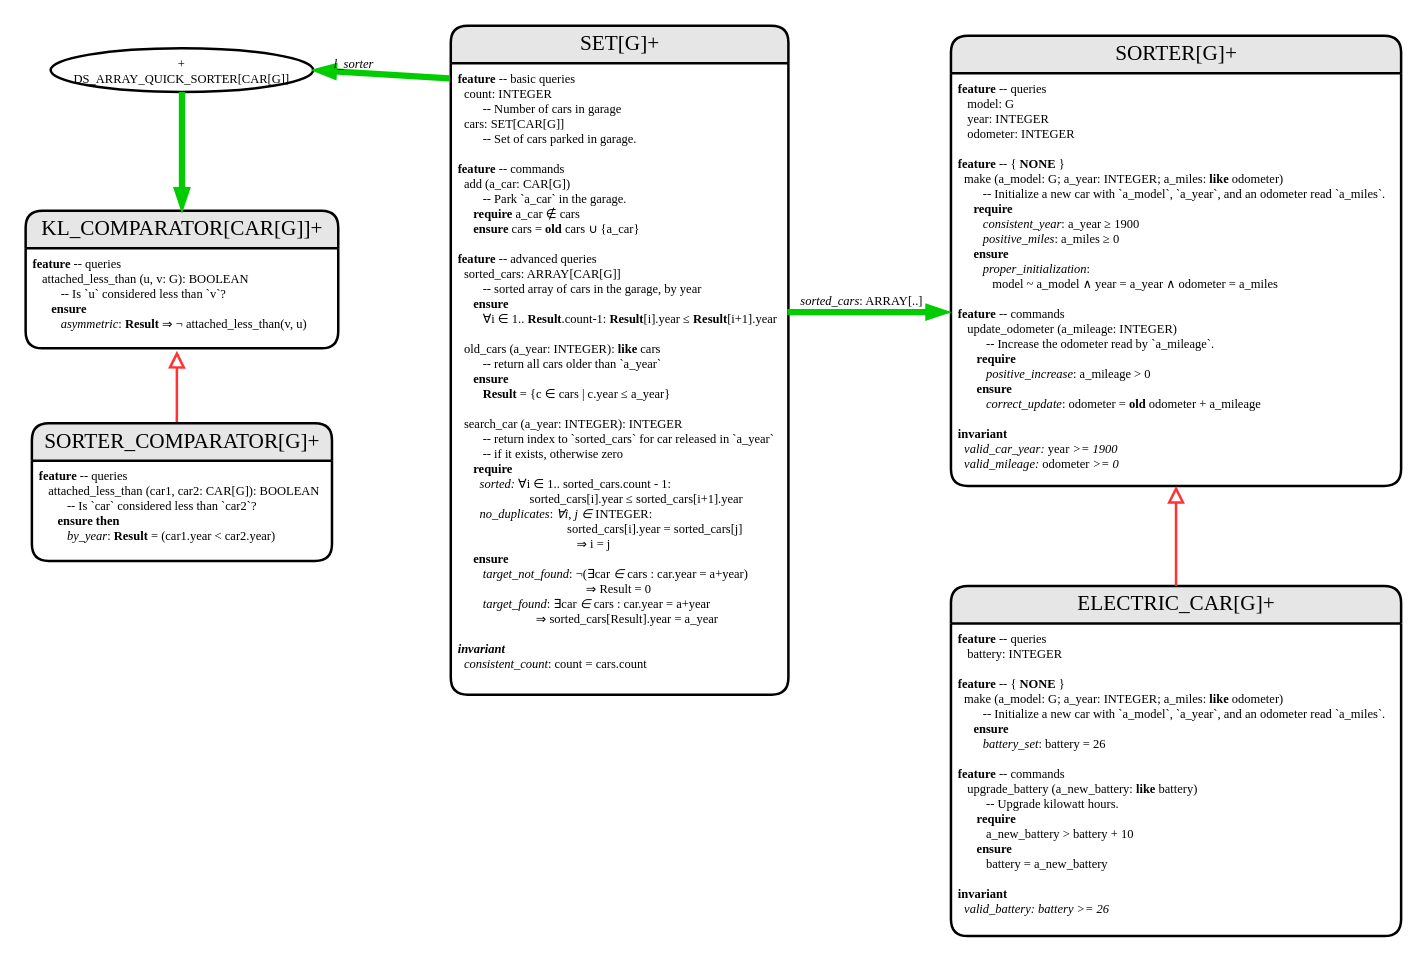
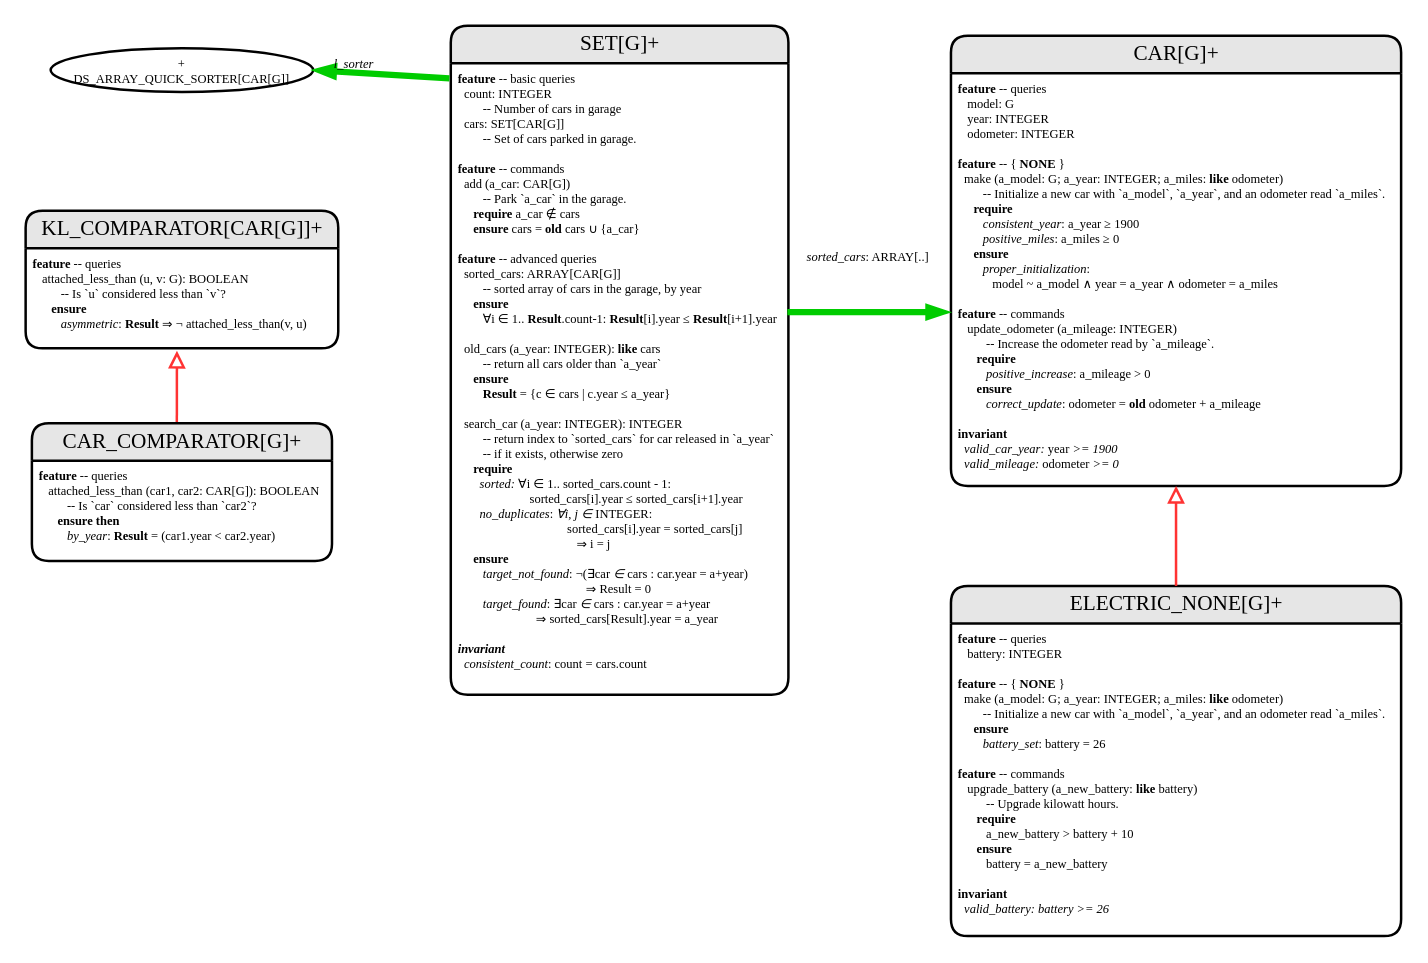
(1176, 54) -> (1176, 54)
(182, 141) -> none
(851, 298) -> (857, 254)
(183, 442) -> (183, 442)
(1176, 604) -> (1176, 604)
